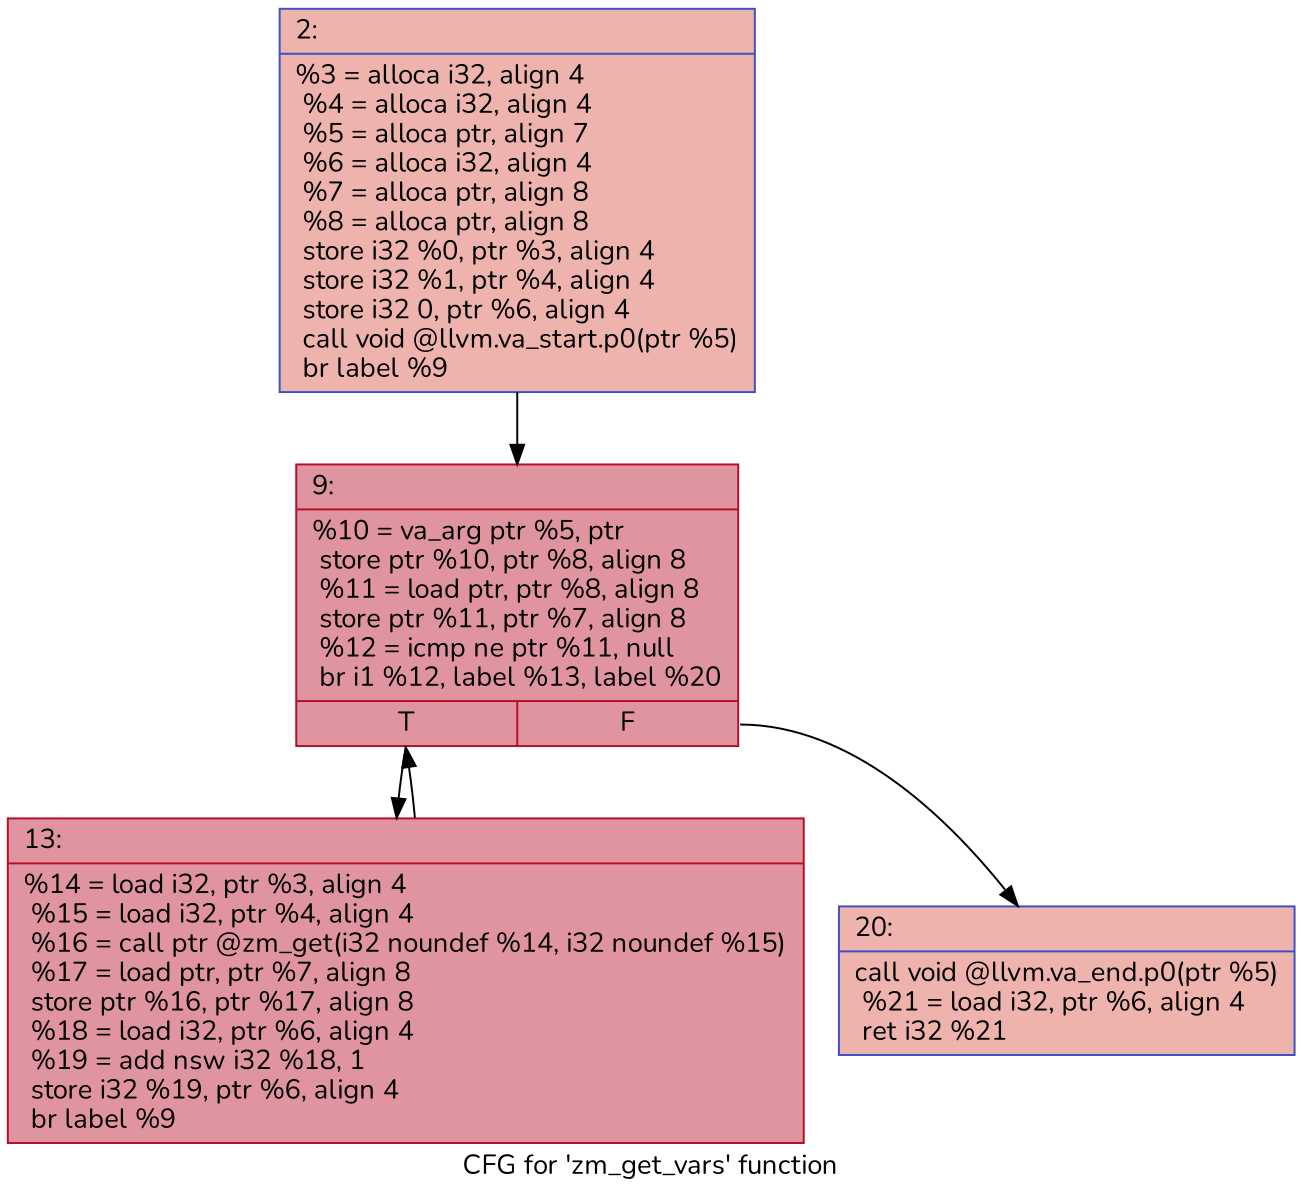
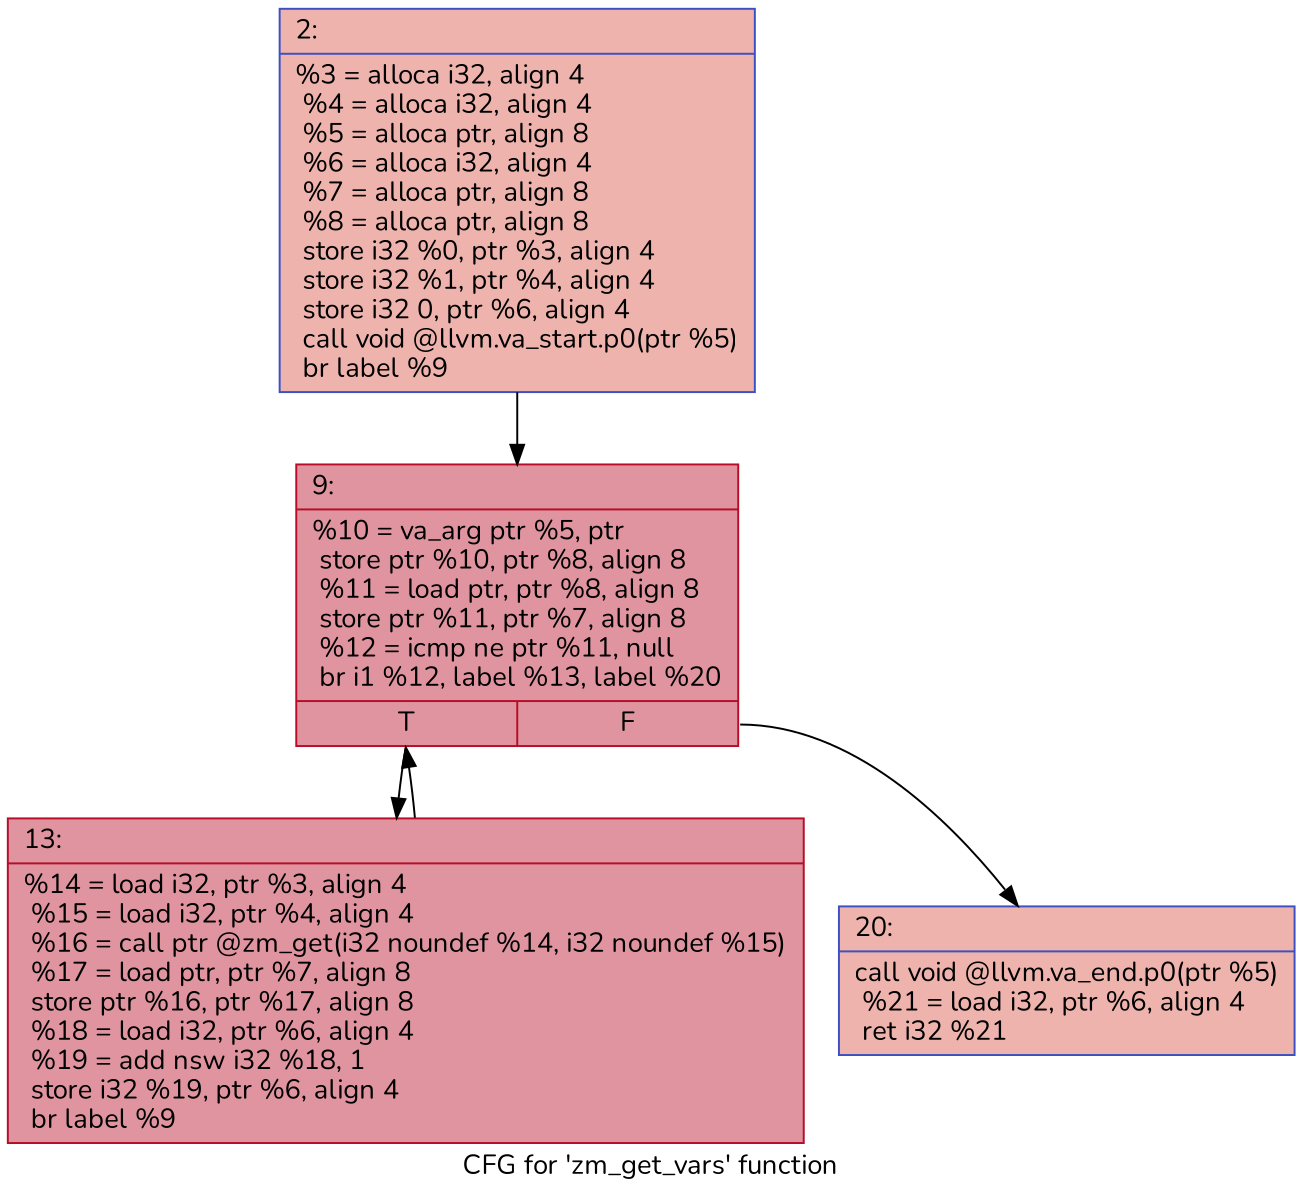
(443, 134) -> (443, 134)
